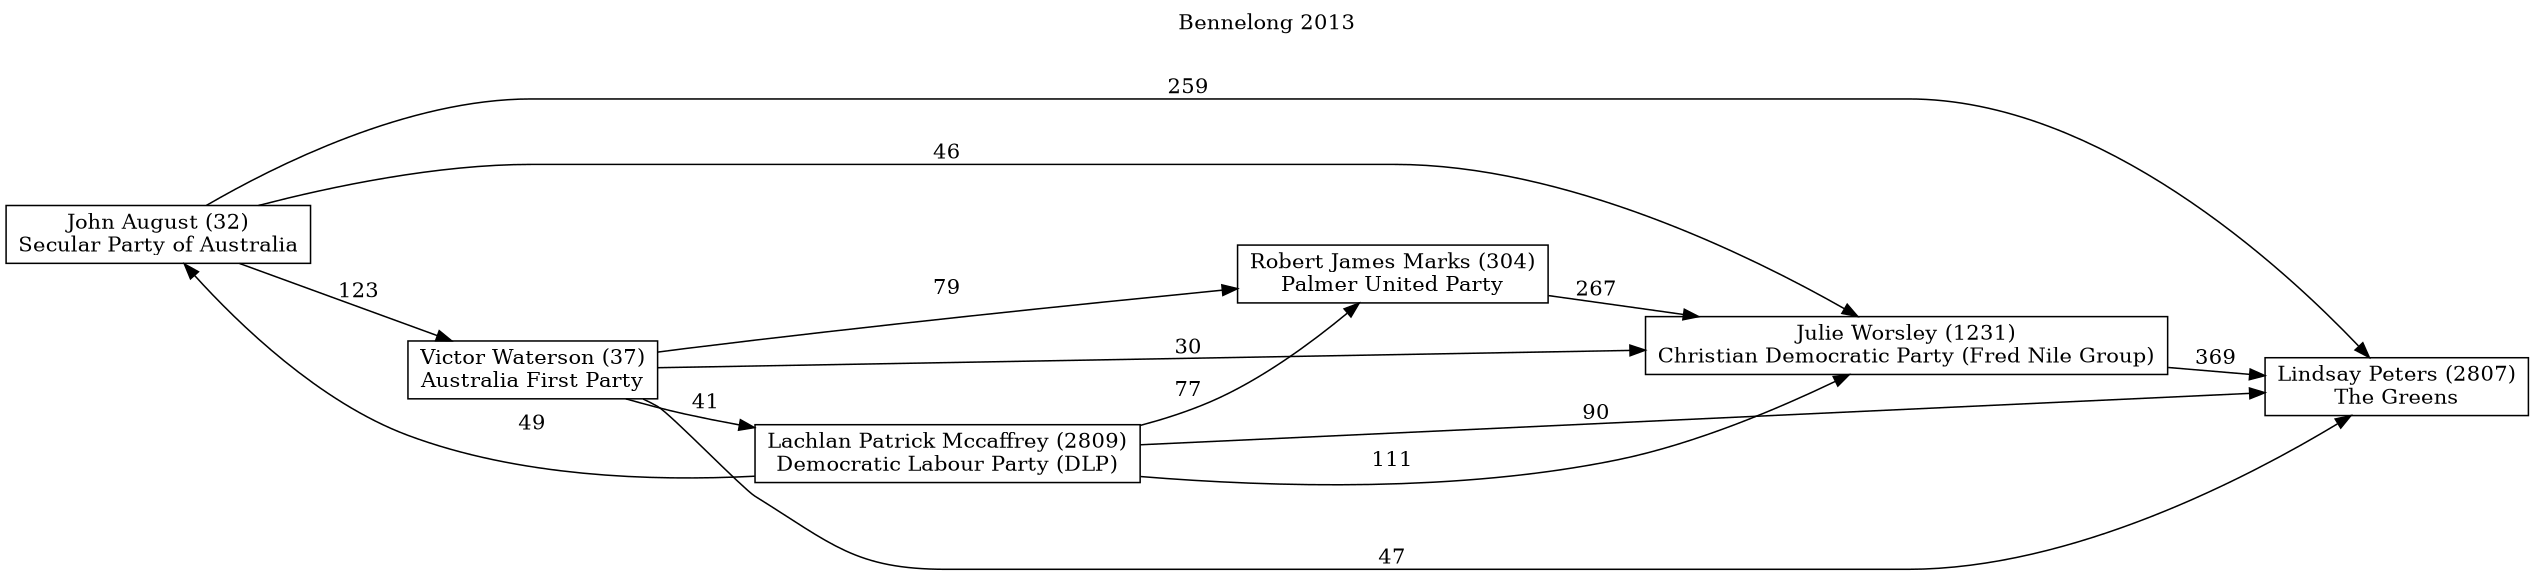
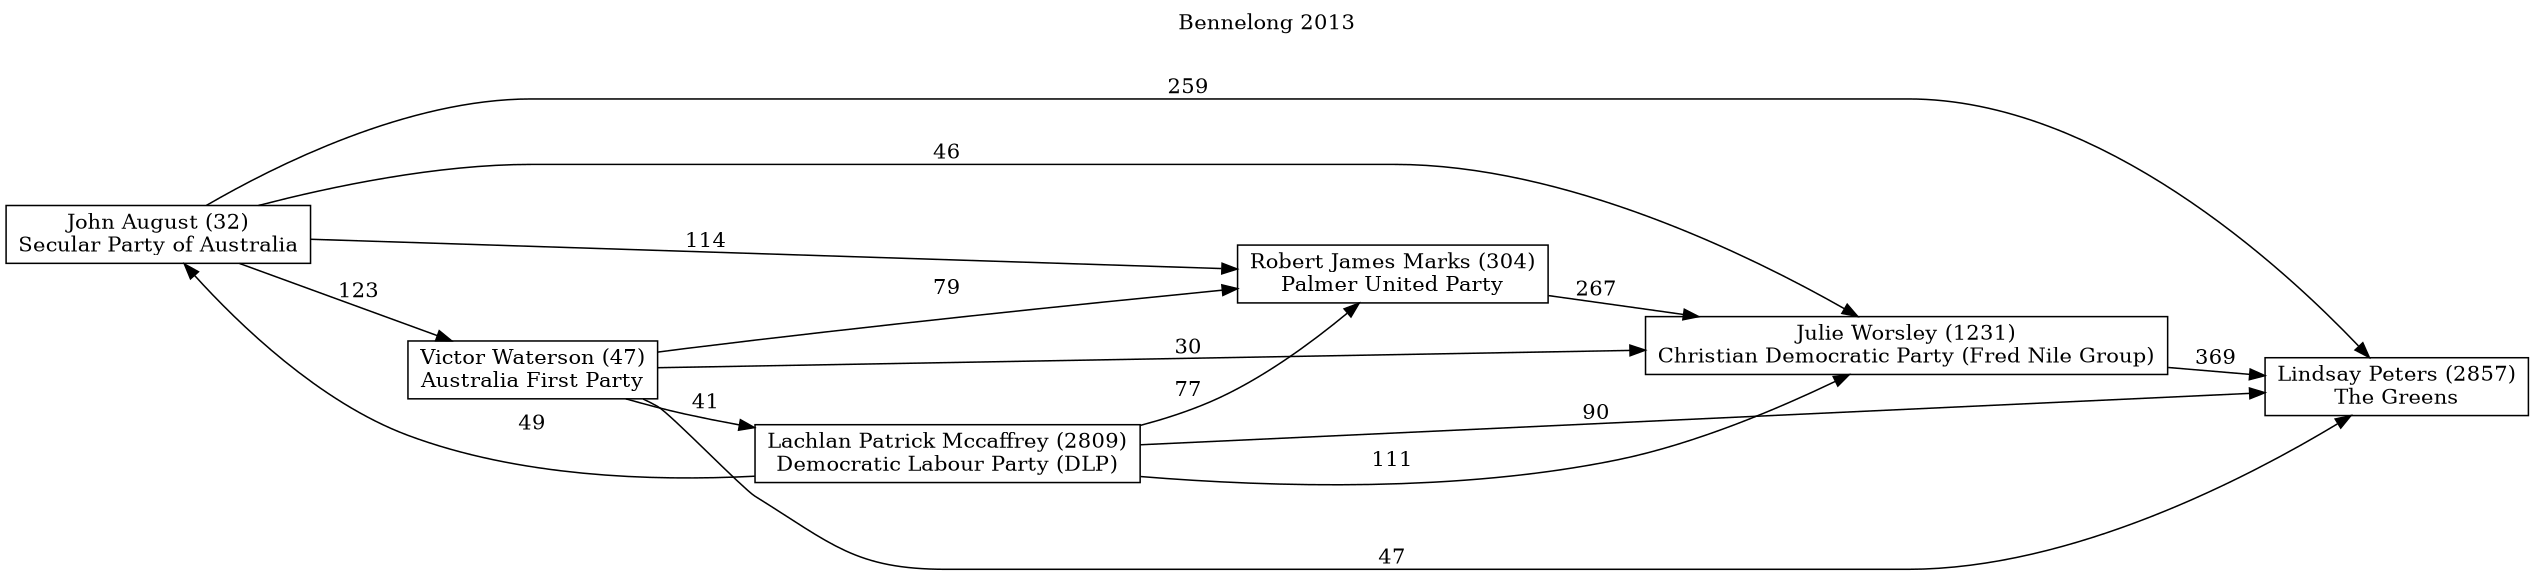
none -> (766, 254)
(533, 370) -> (533, 370)
(2397, 387) -> (2397, 387)
